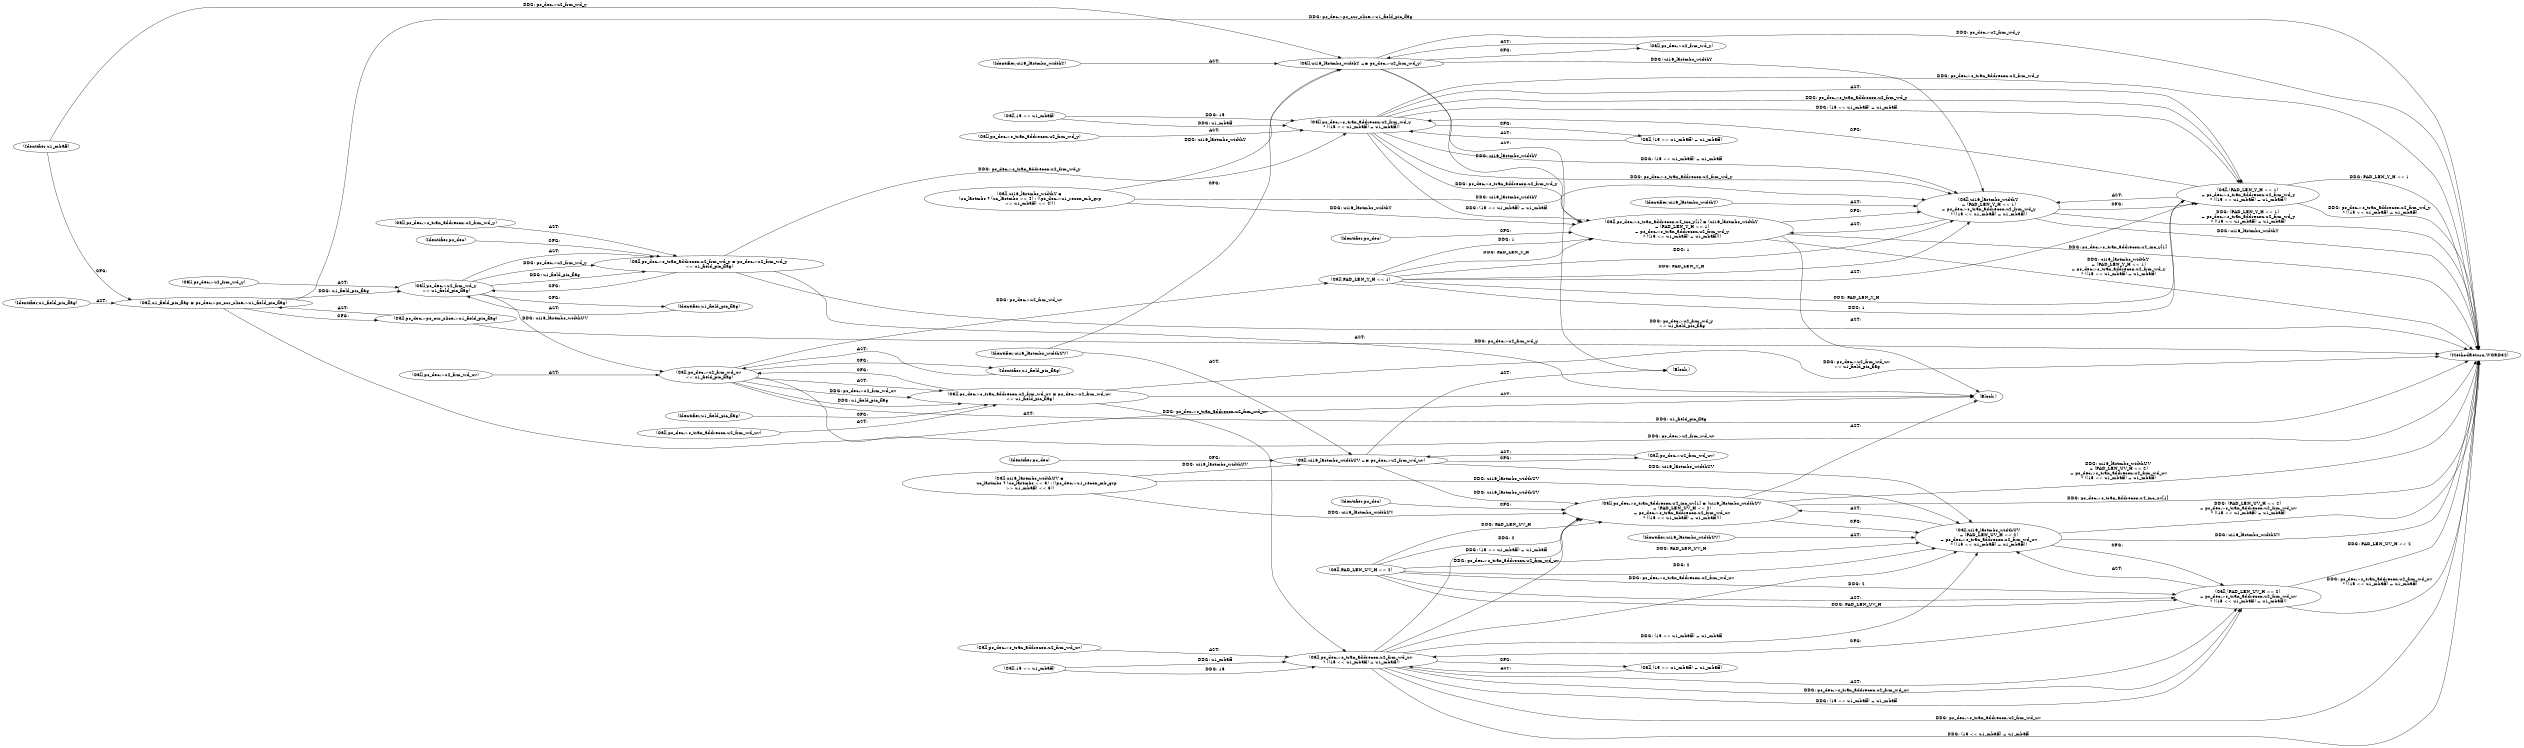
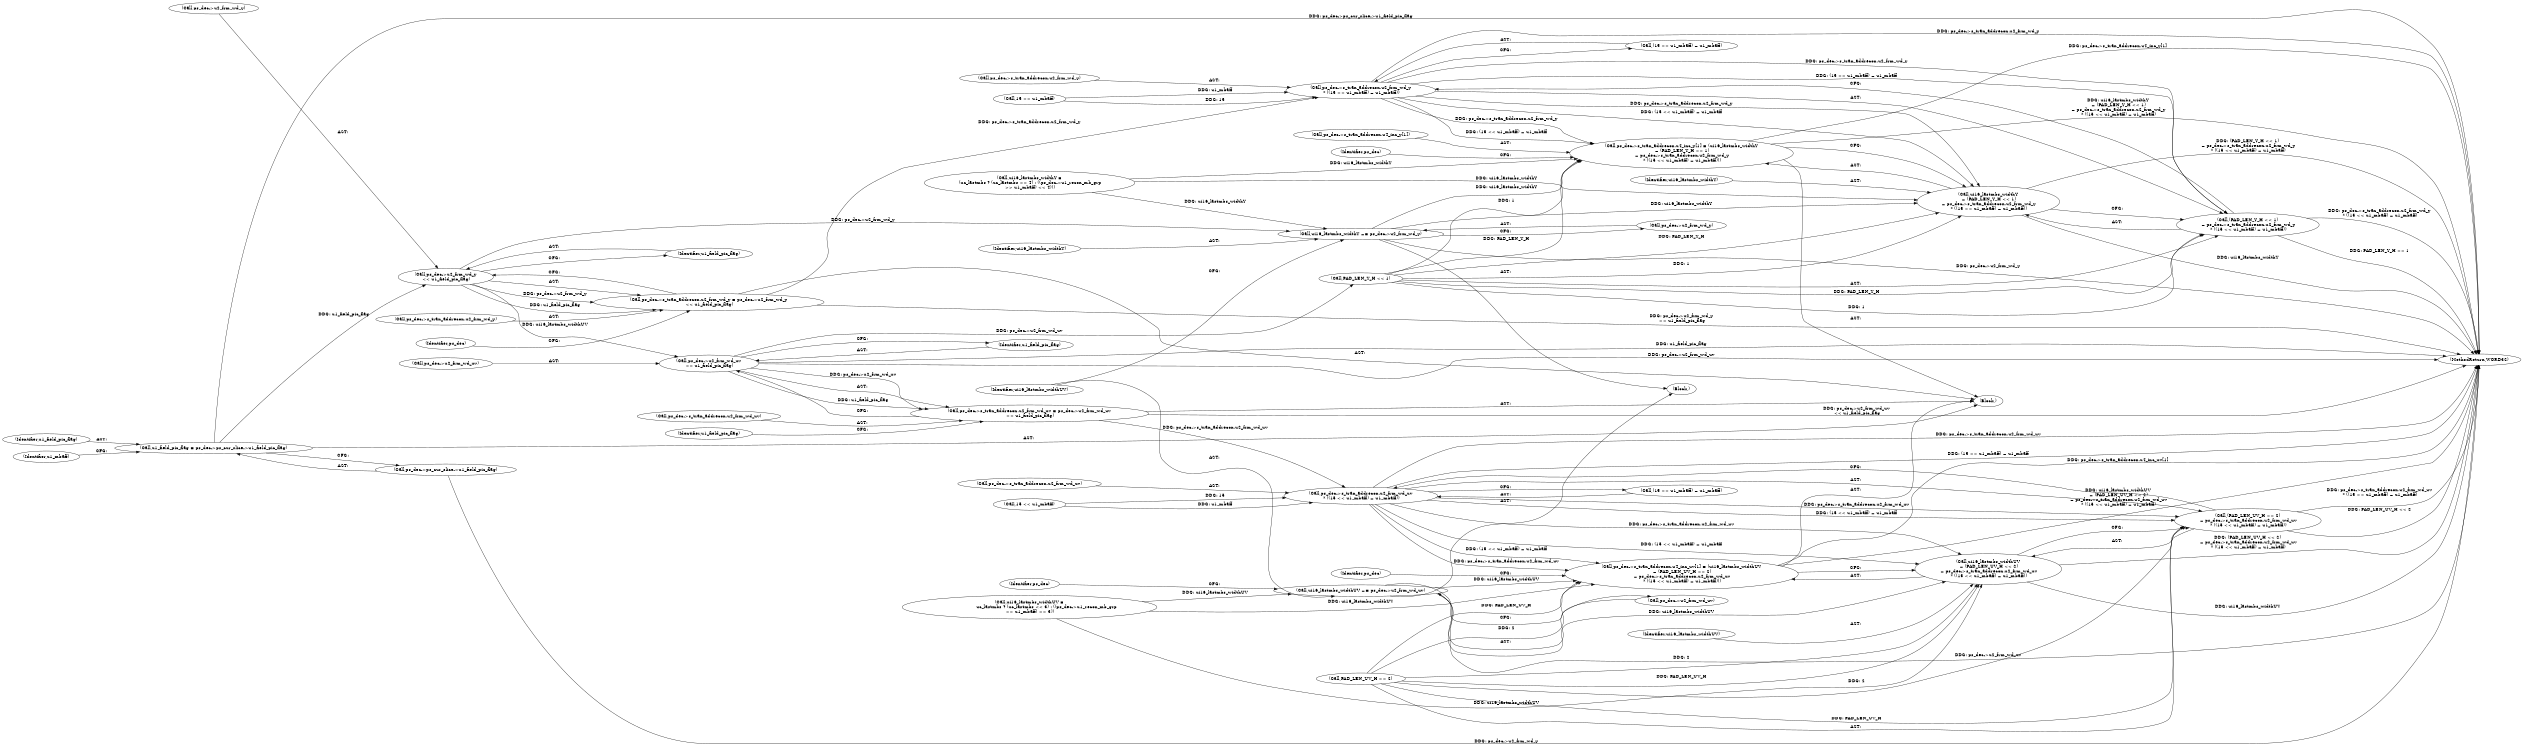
(668, 7) -> (870, 223)
none -> (1361, 135)
none -> (1969, 660)
